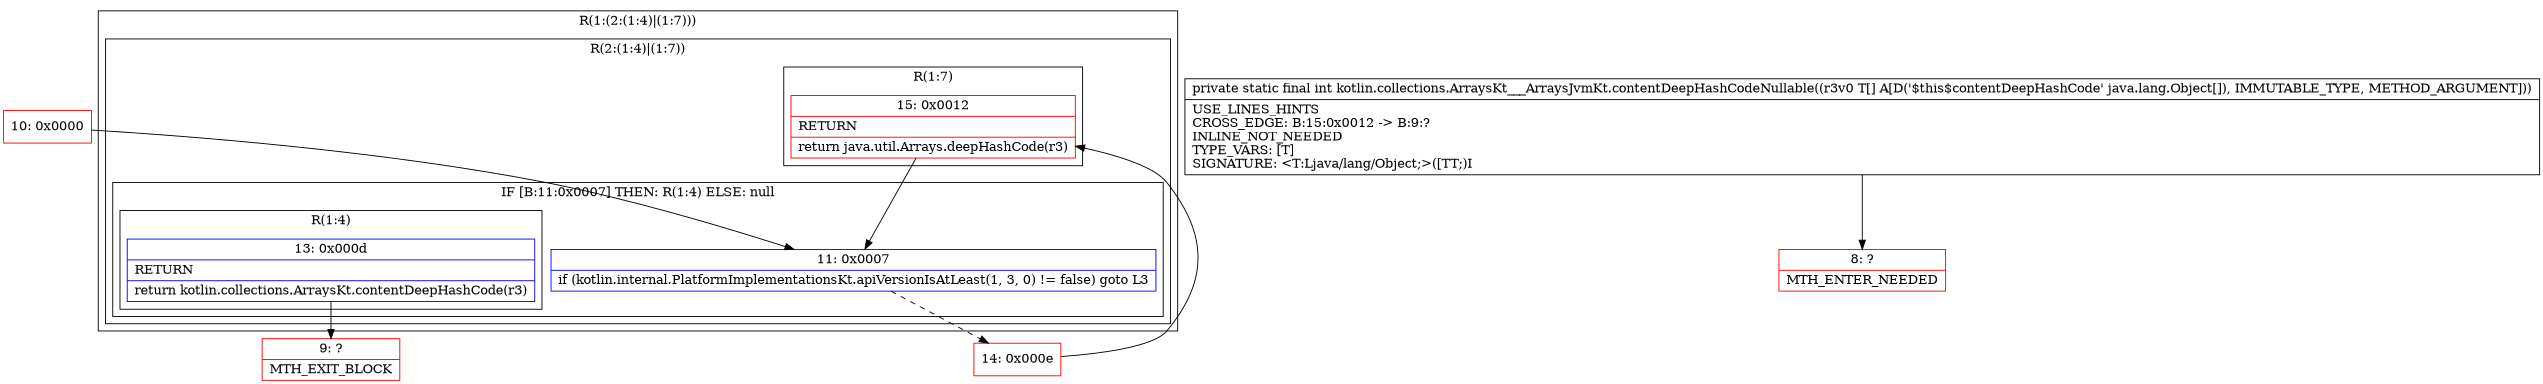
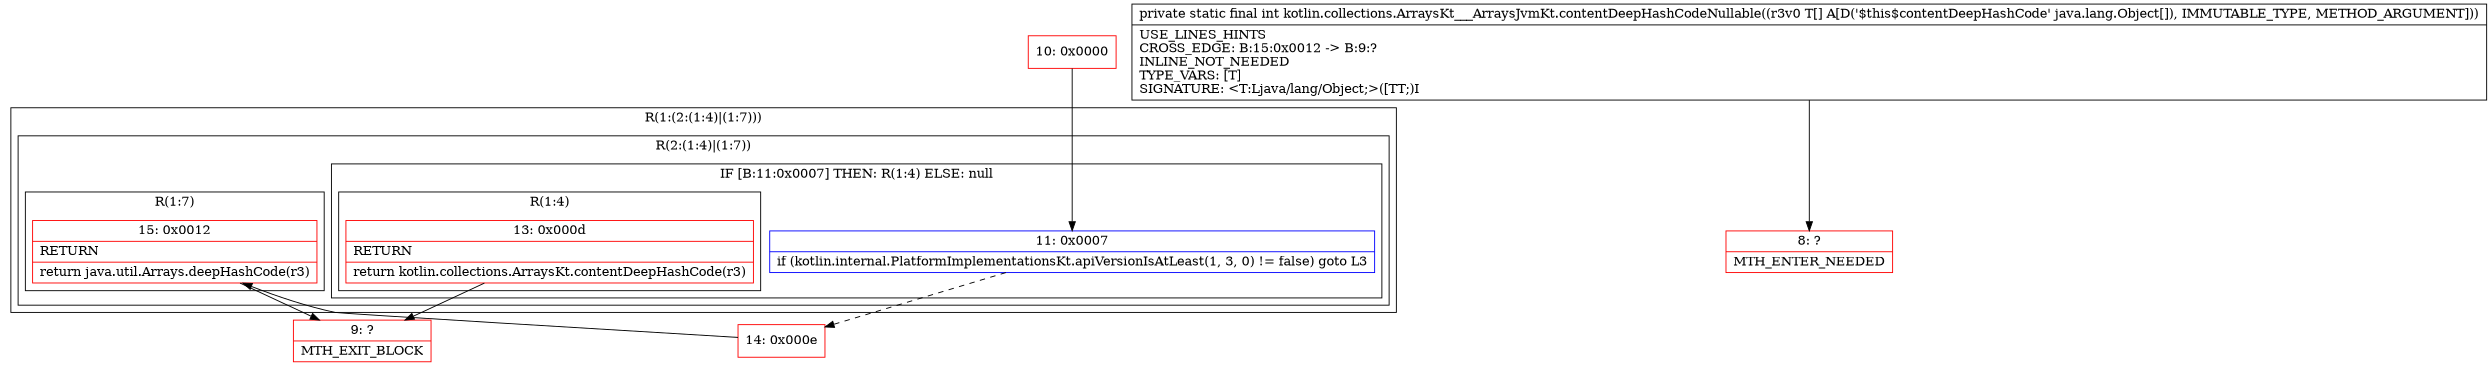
(893, 200) -> (276, 300)
(331, 270) -> (550, 252)
